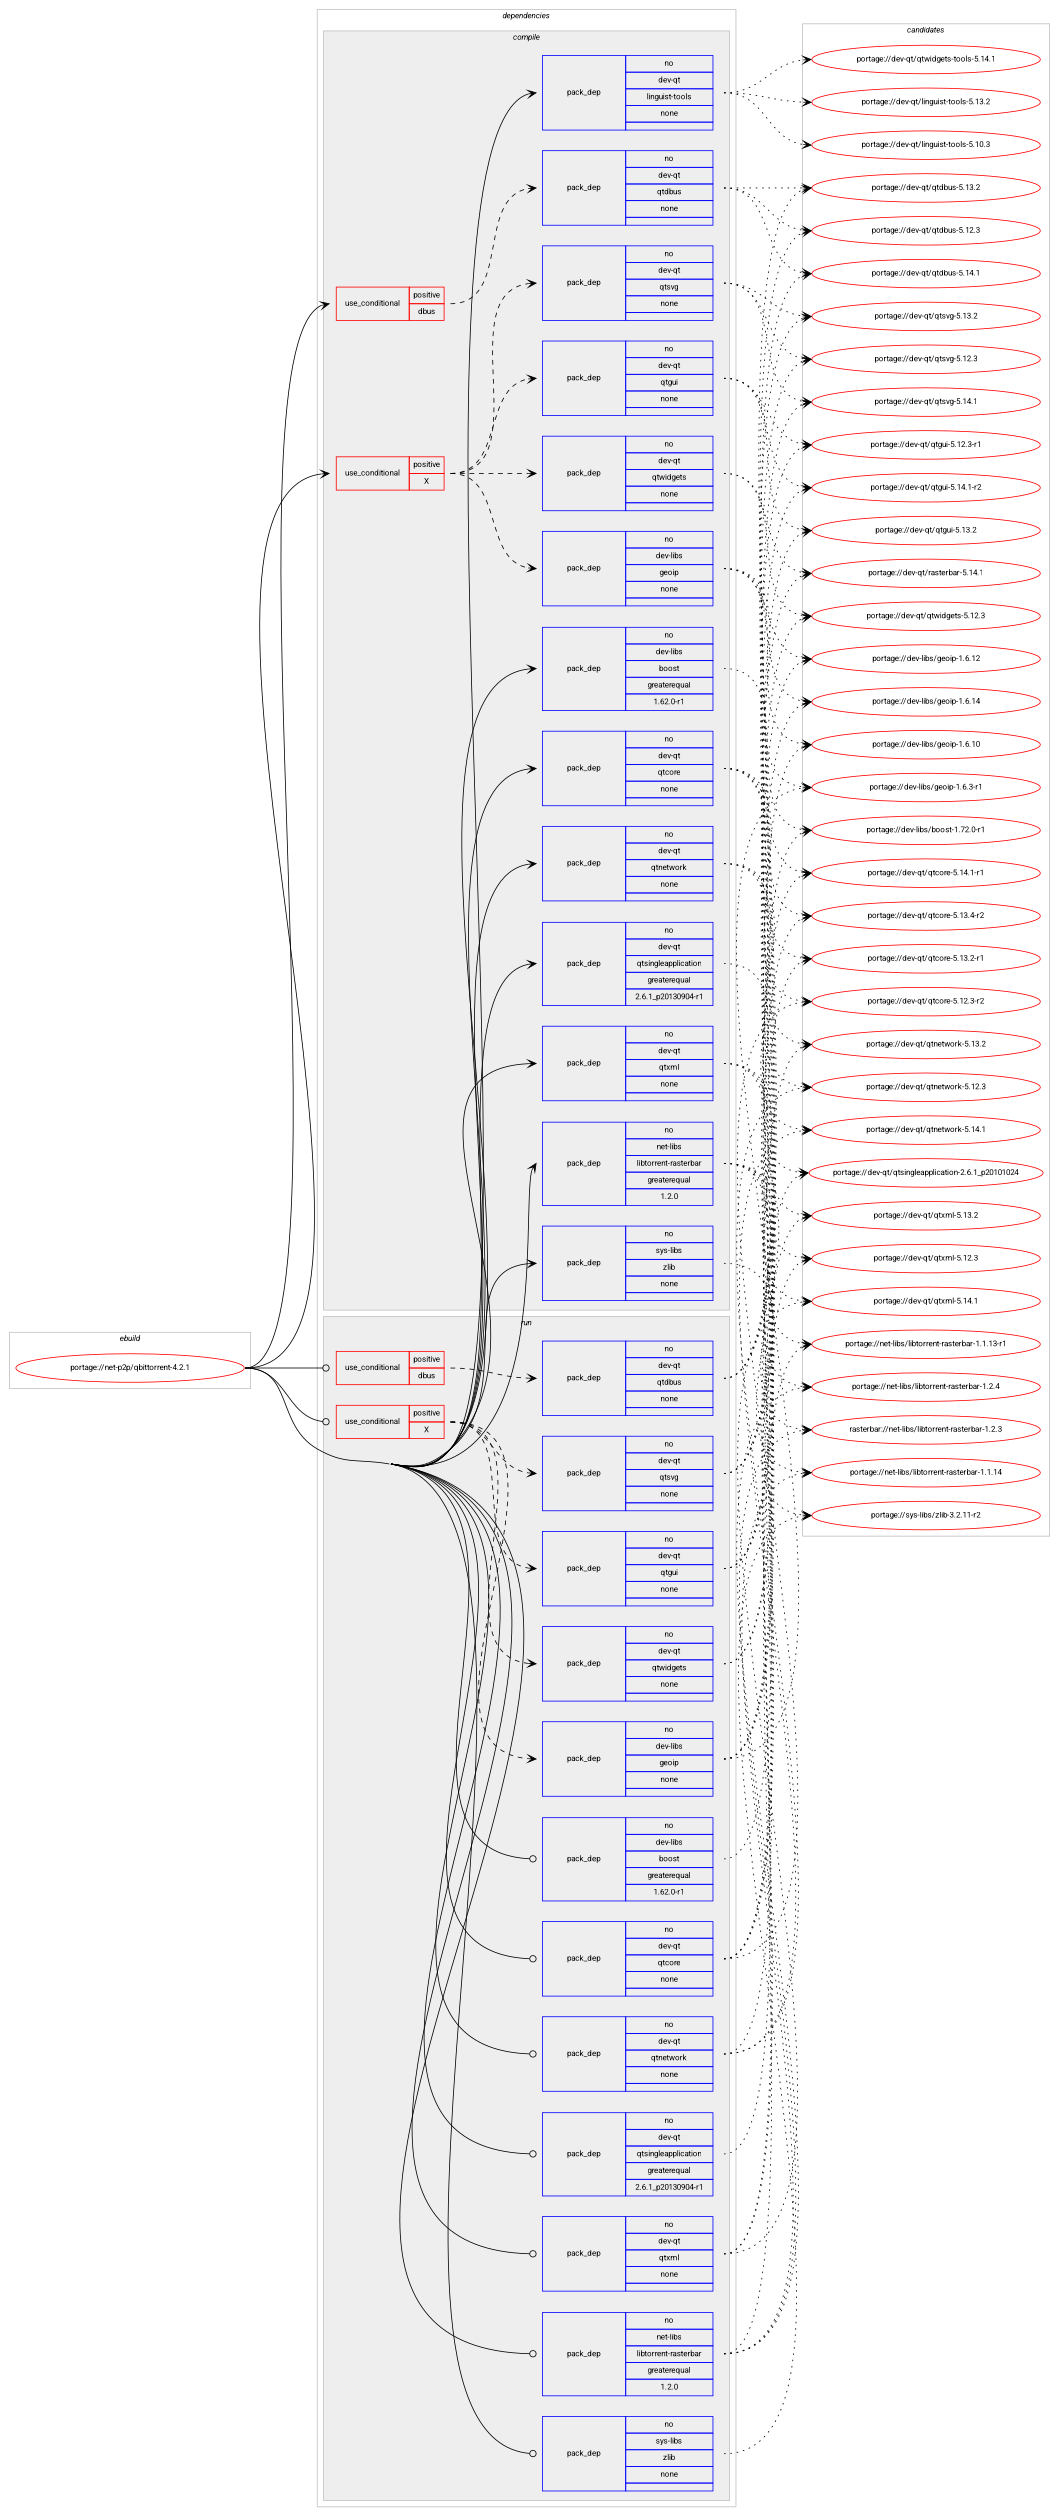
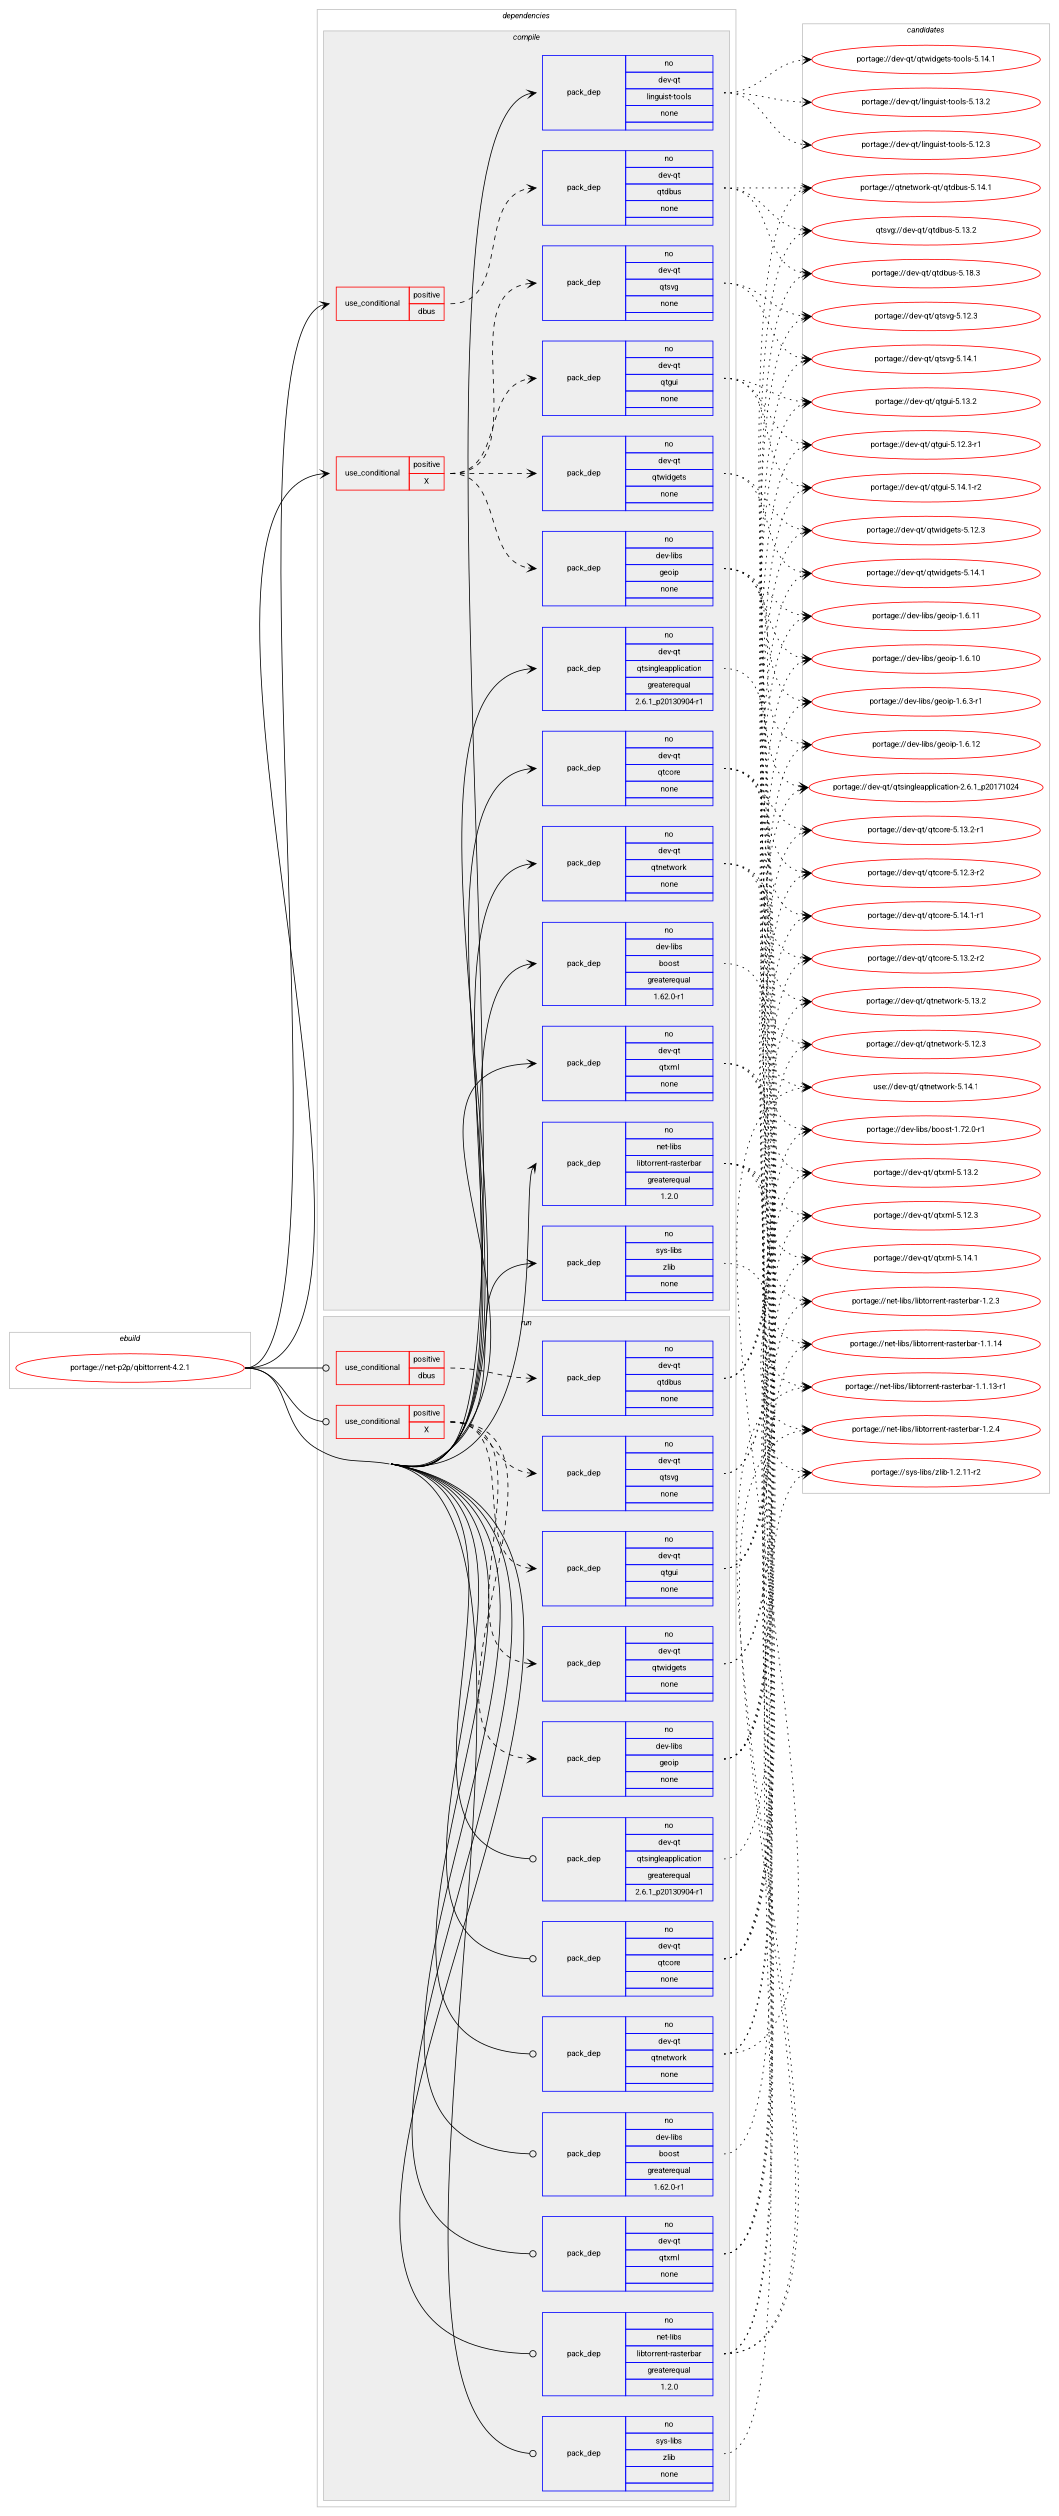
(926, 145) -> (926, 145)
(926, 188) -> (926, 231)
(926, 231) -> (926, 274)
(926, 274) -> (926, 188)
(926, 316) -> none
(926, 573) -> (926, 573)
(926, 702) -> (926, 616)
(926, 916) -> (926, 959)
(926, 1130) -> (926, 1087)
(926, 1173) -> (926, 788)
(926, 1430) -> (926, 1301)
(926, 1516) -> (926, 1473)
